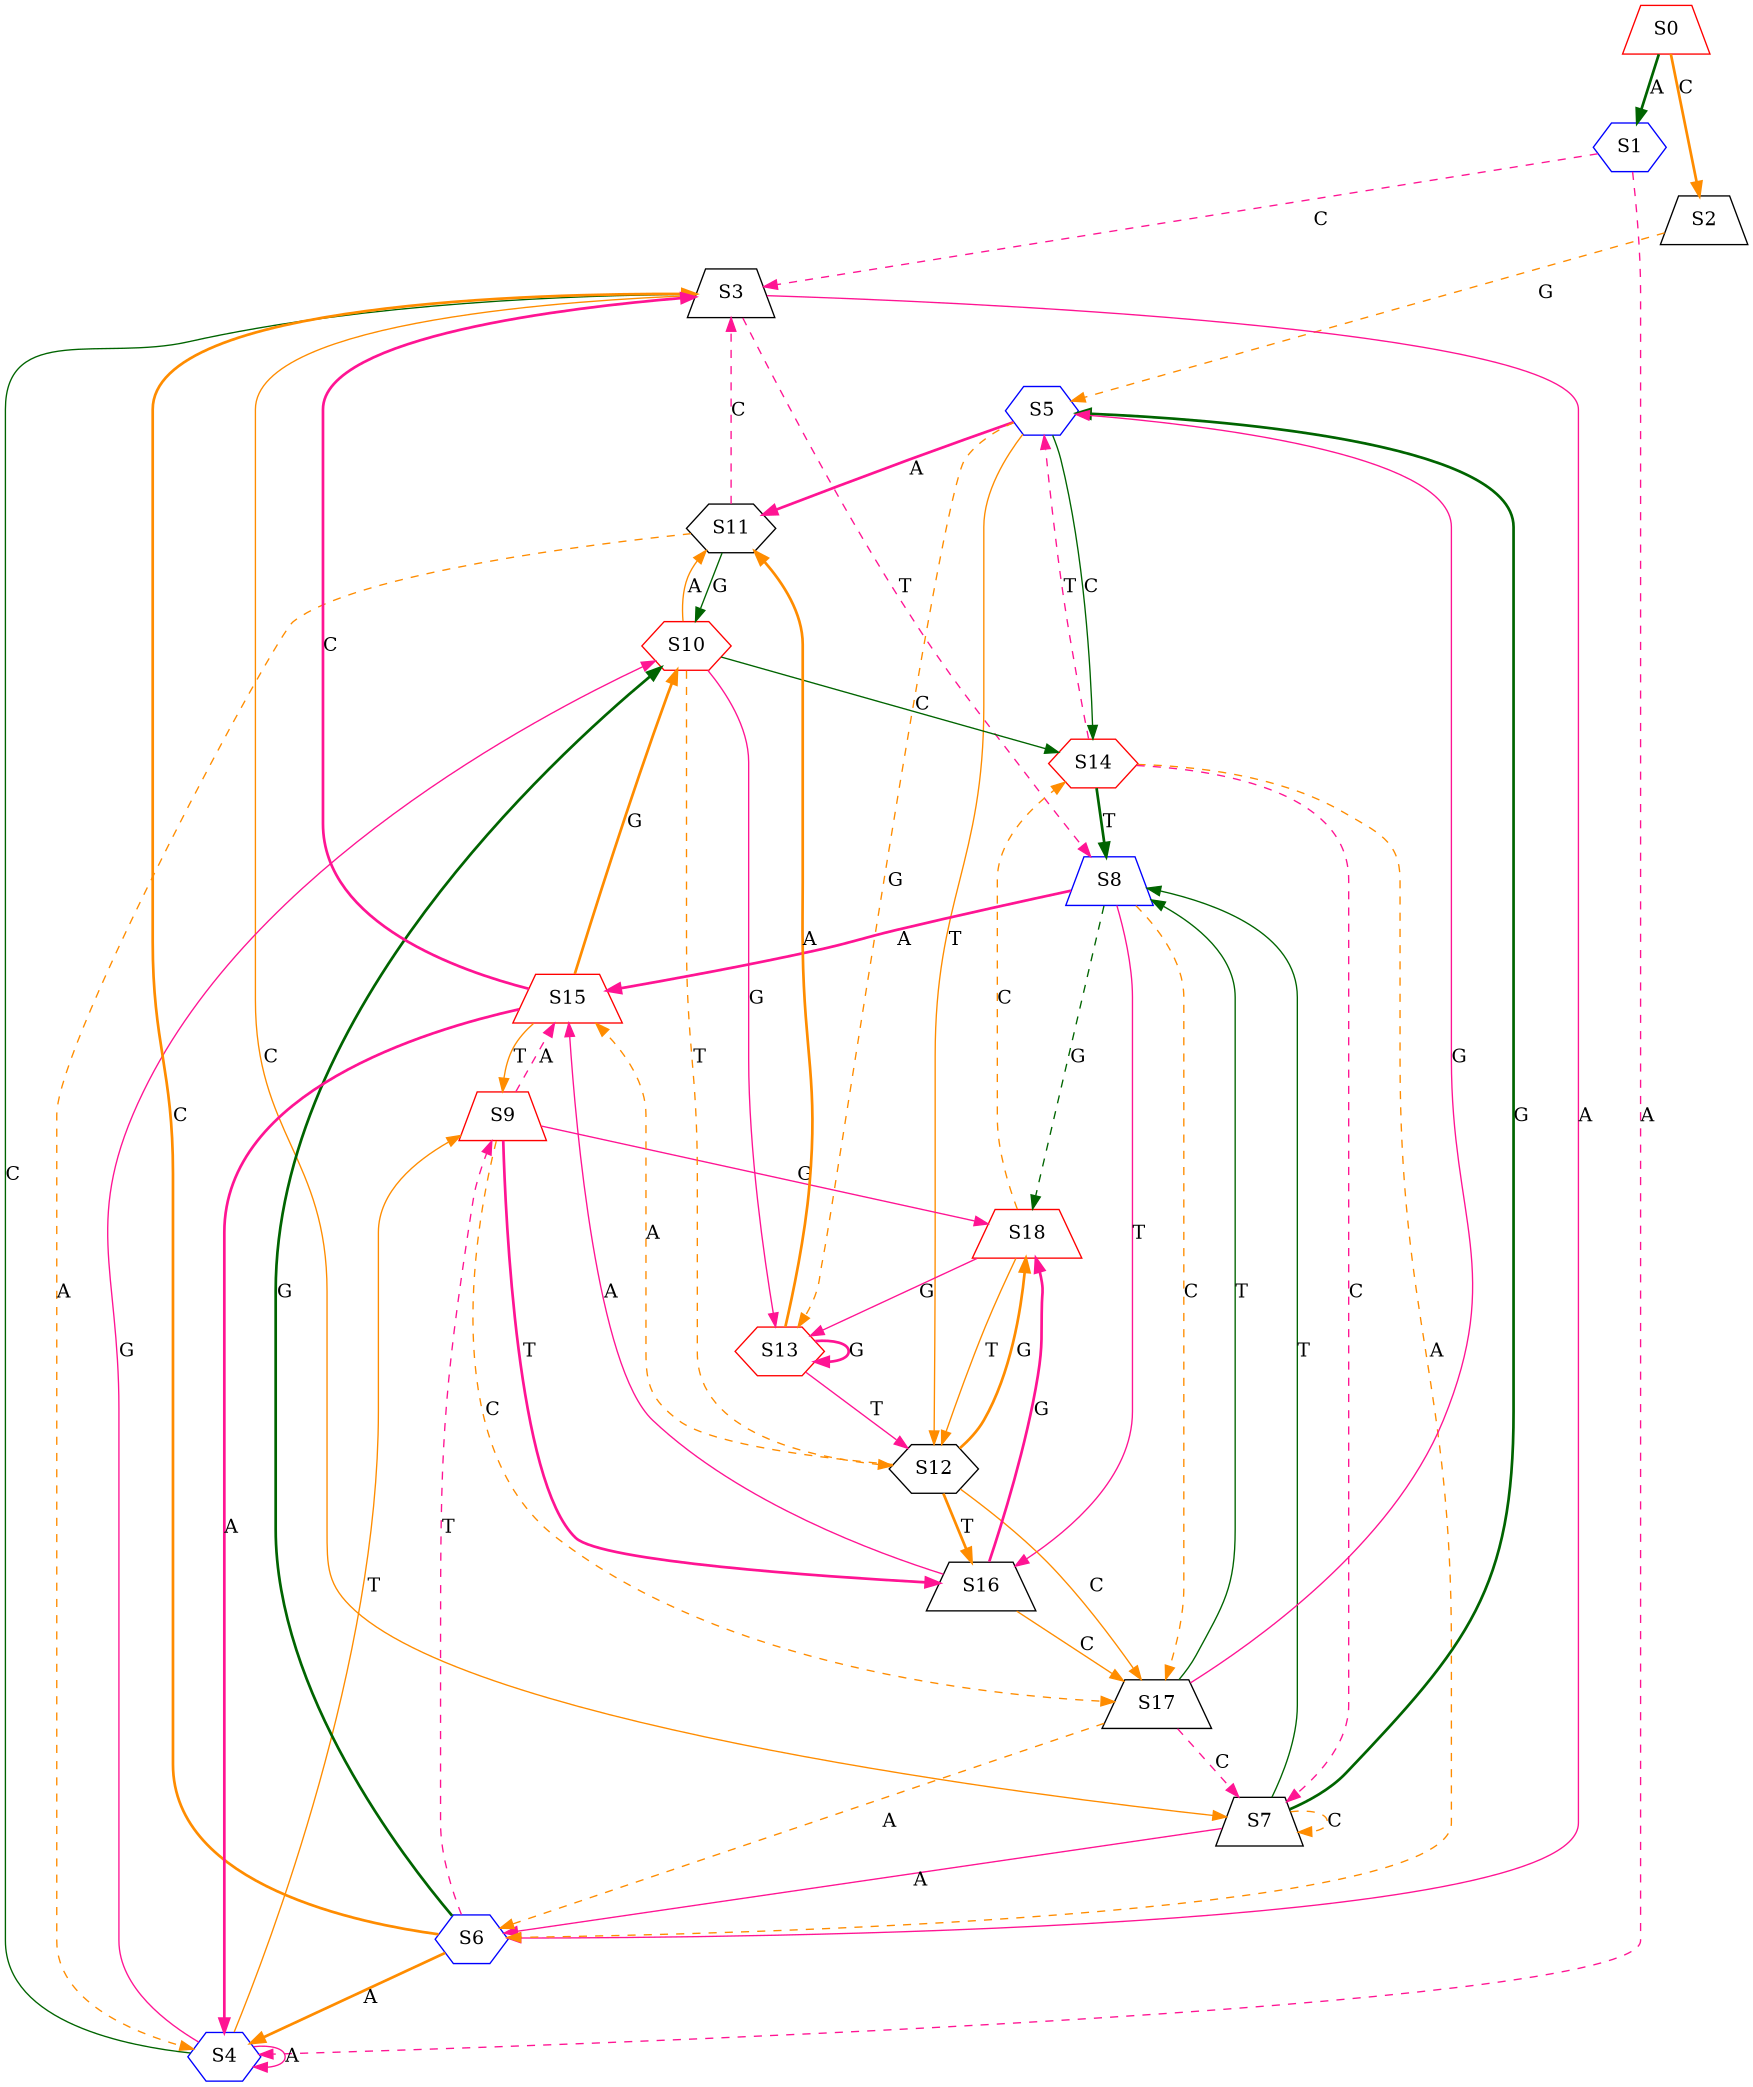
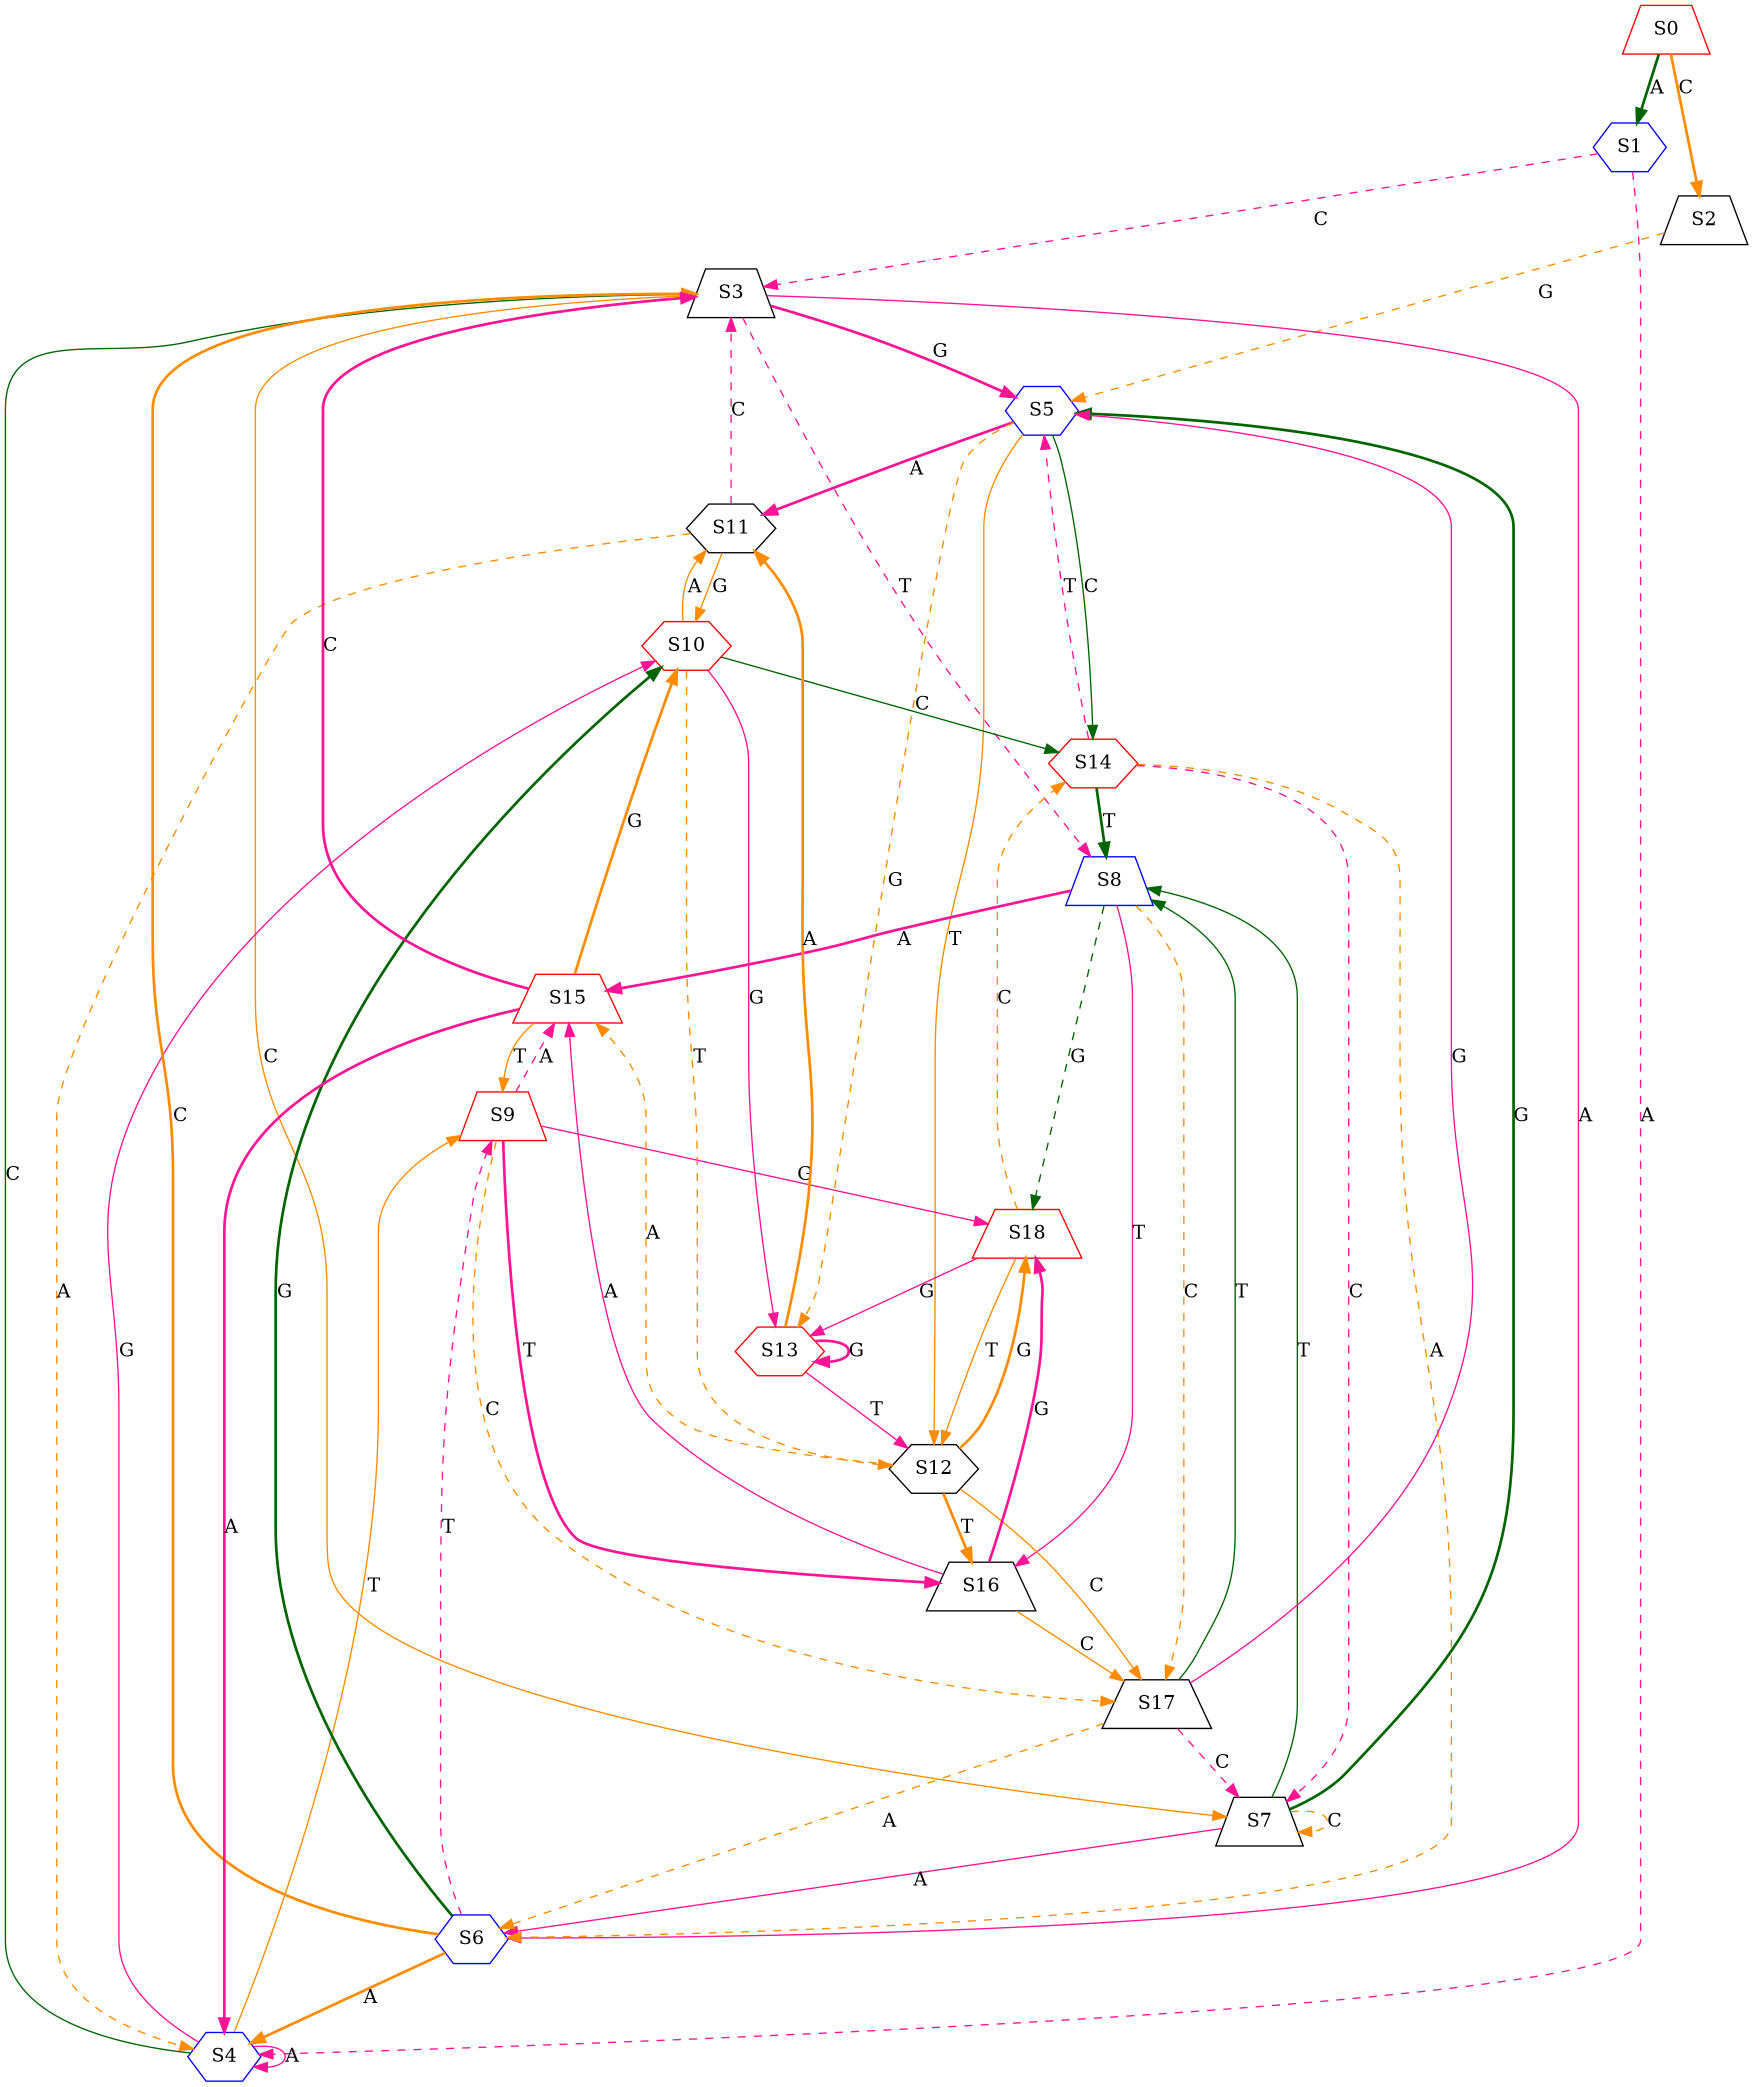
none -> (888, 344)
(711, 581) -> (711, 581)
